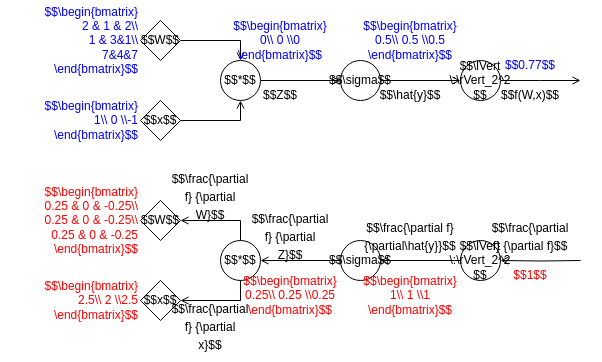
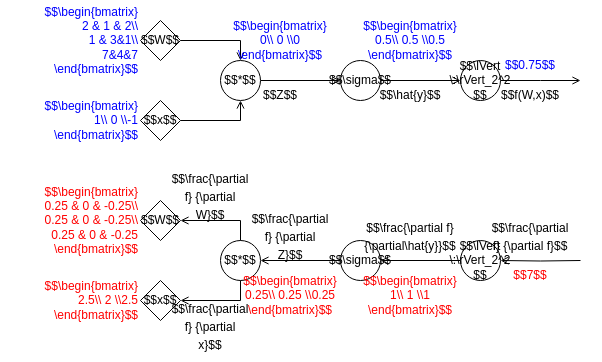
(531, 66) -> (531, 66)
(531, 276) -> (531, 276)
